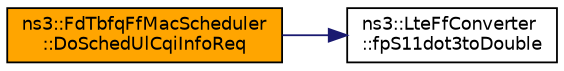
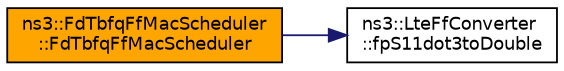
(145, 35) -> (145, 35)
